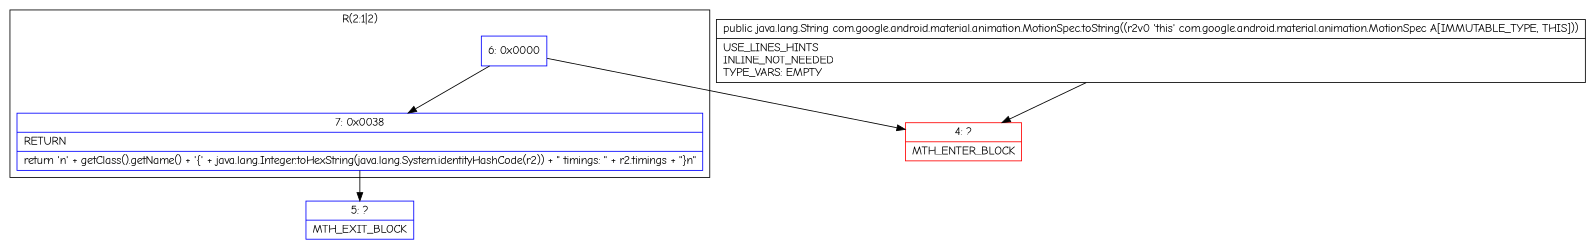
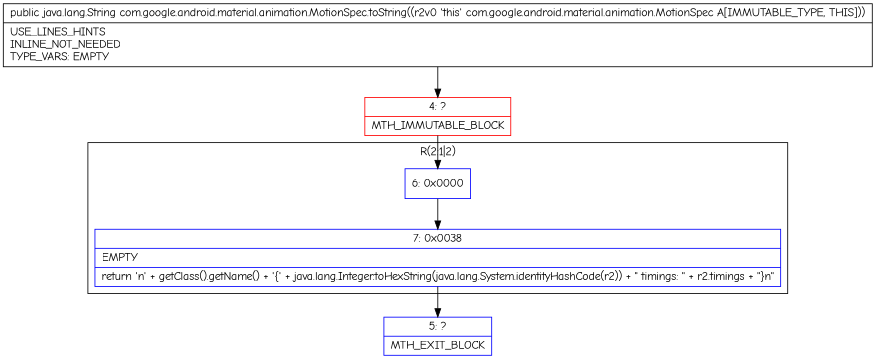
(722, 93) -> (438, 148)
(45, 141) -> (120, 257)
(963, 151) -> (438, 126)
